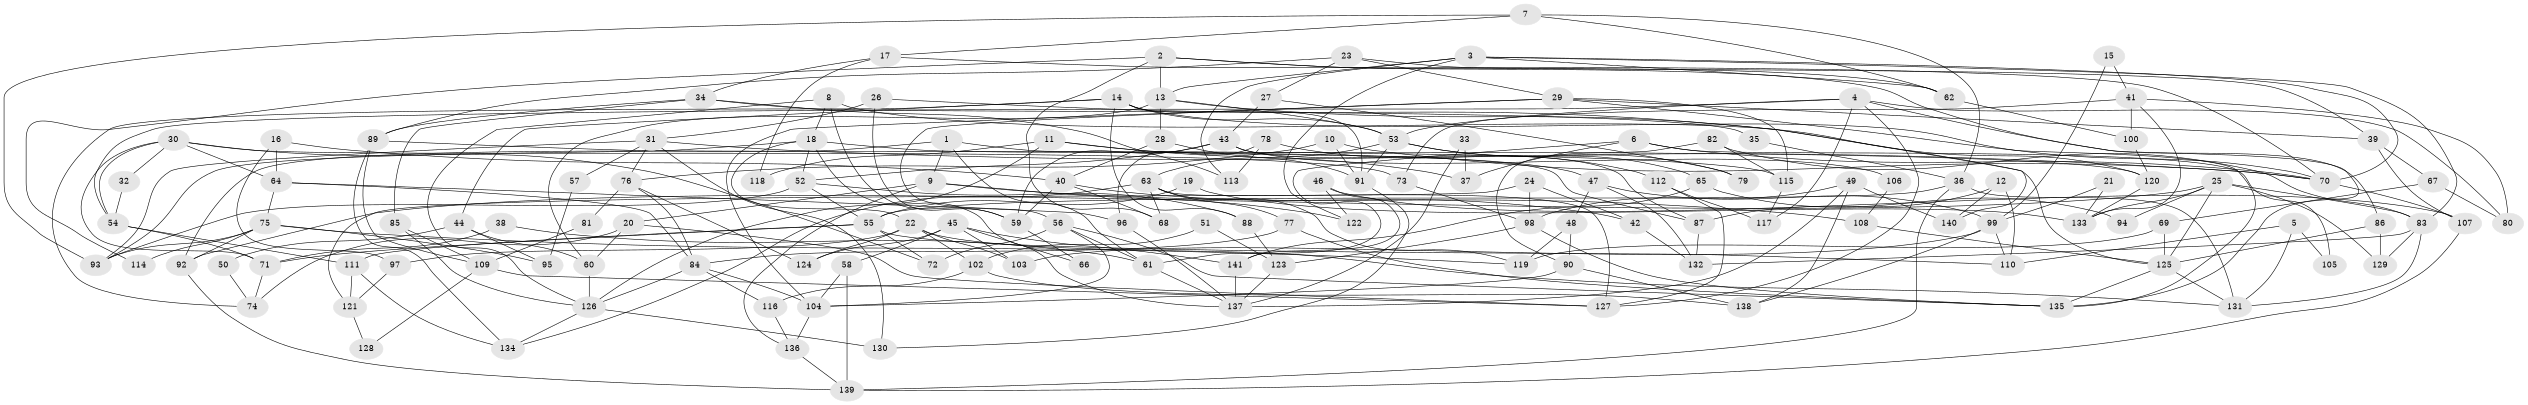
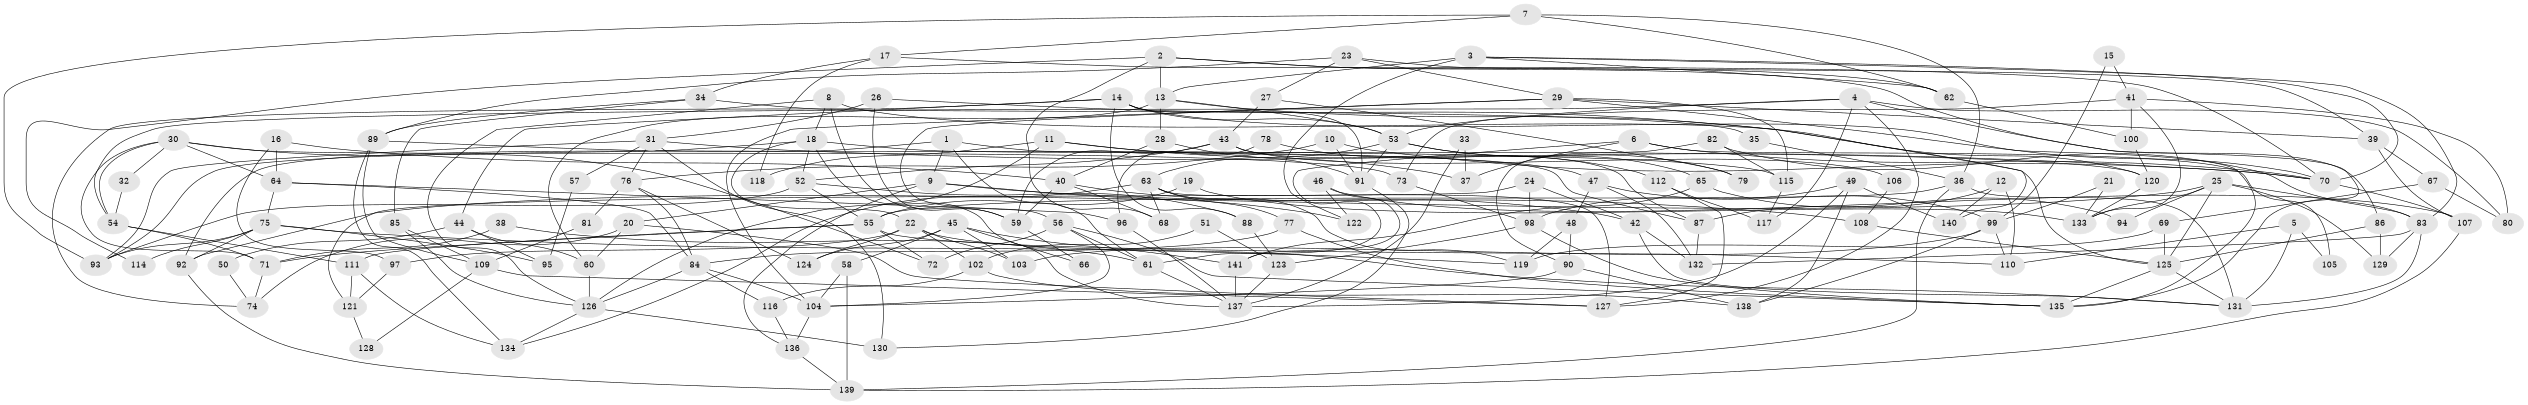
(1231, 182) -> none
none -> (1888, 293)
